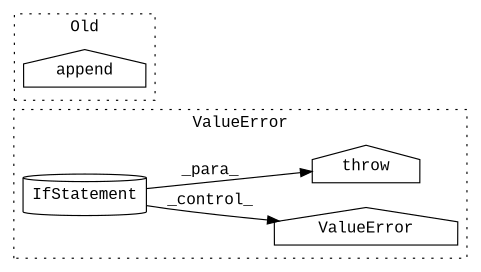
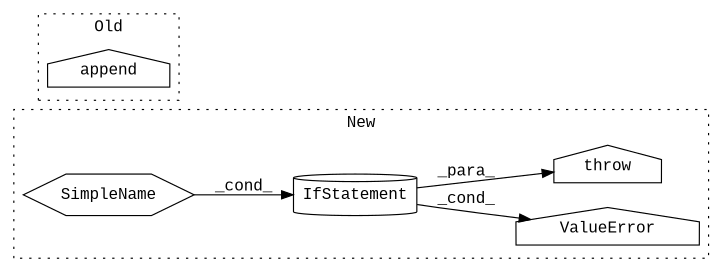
(240, 123) -> (361, 123)
none -> (109, 195)
(210, 200) -> (466, 199)
